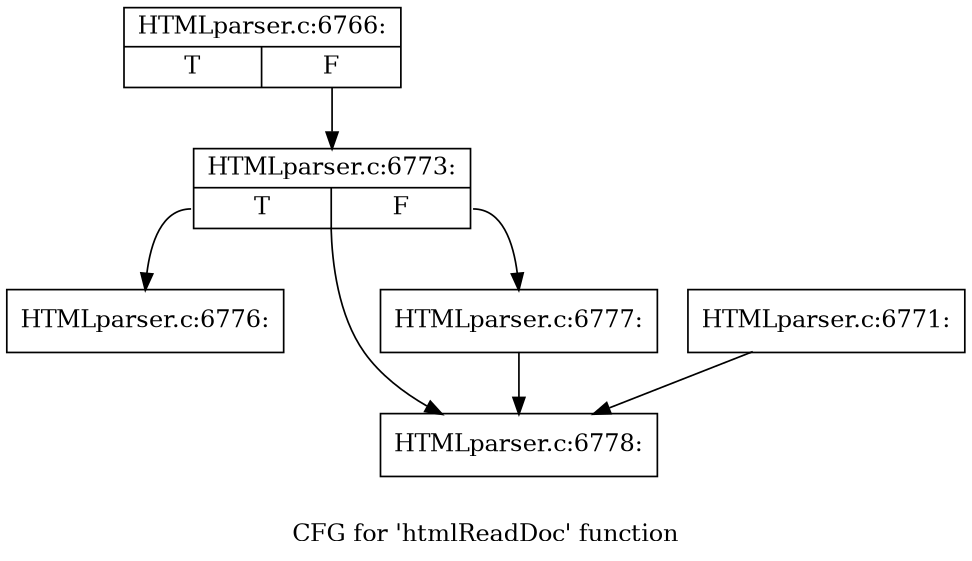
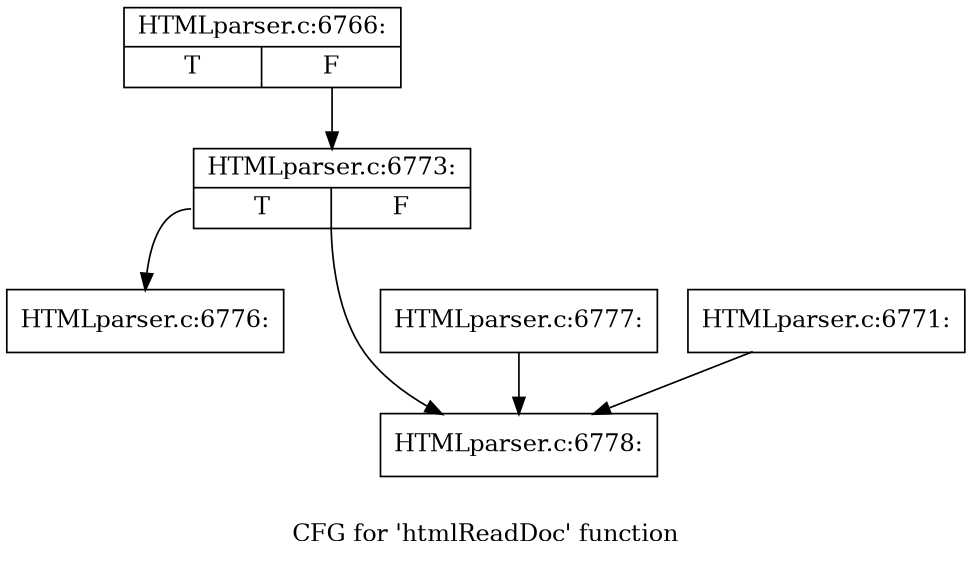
(506, 232) -> none
